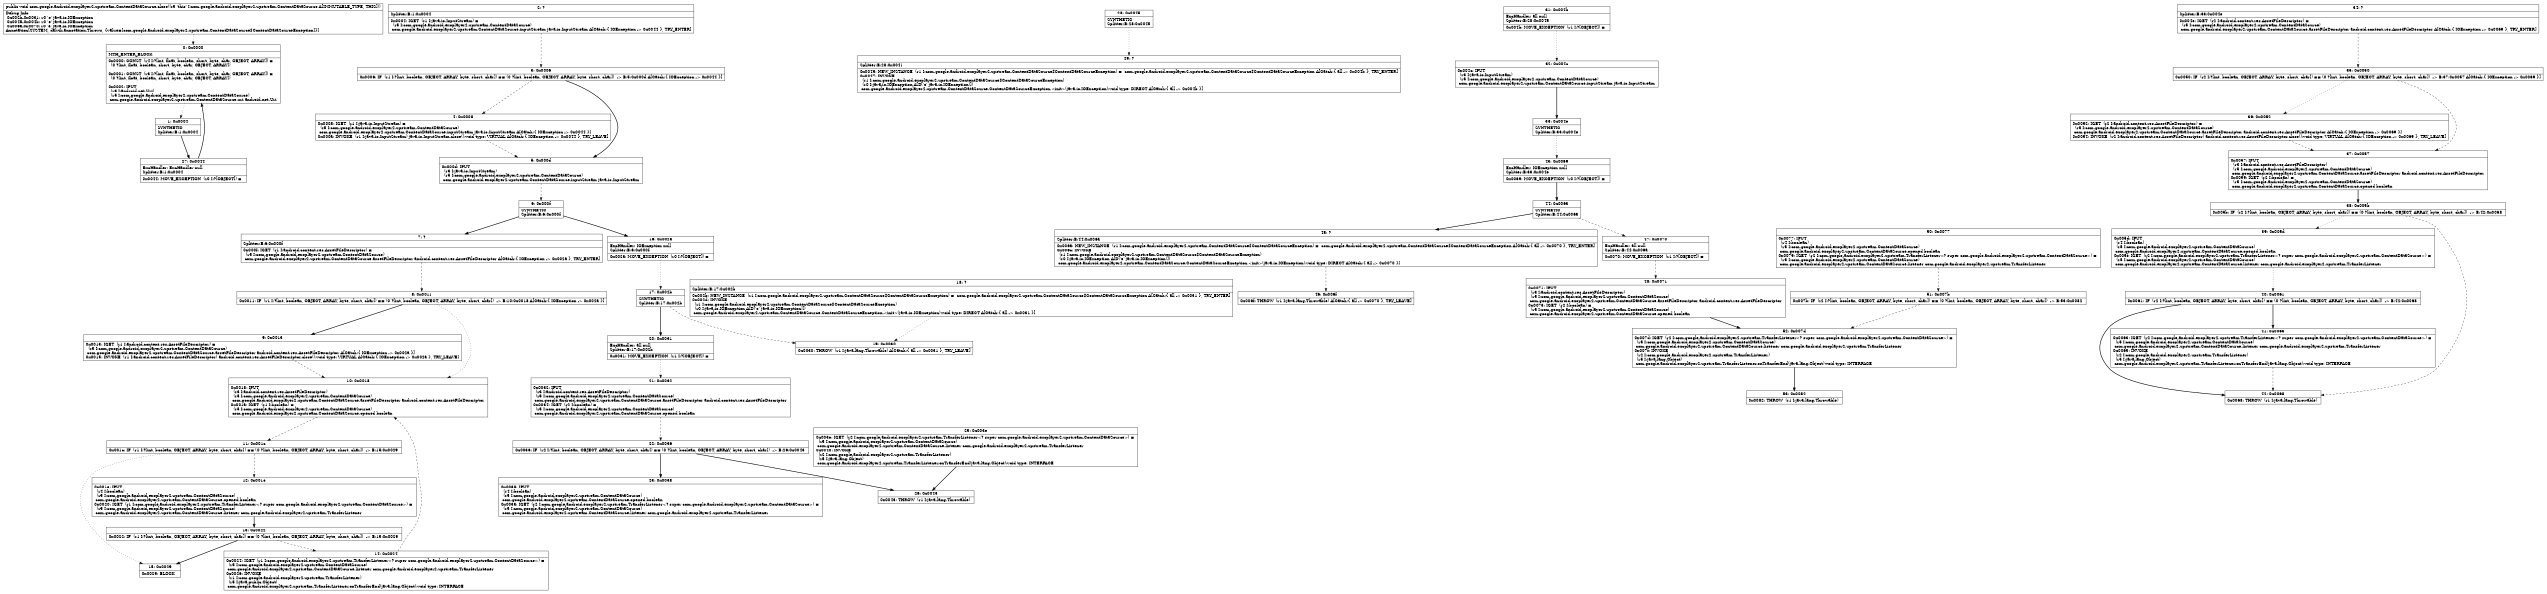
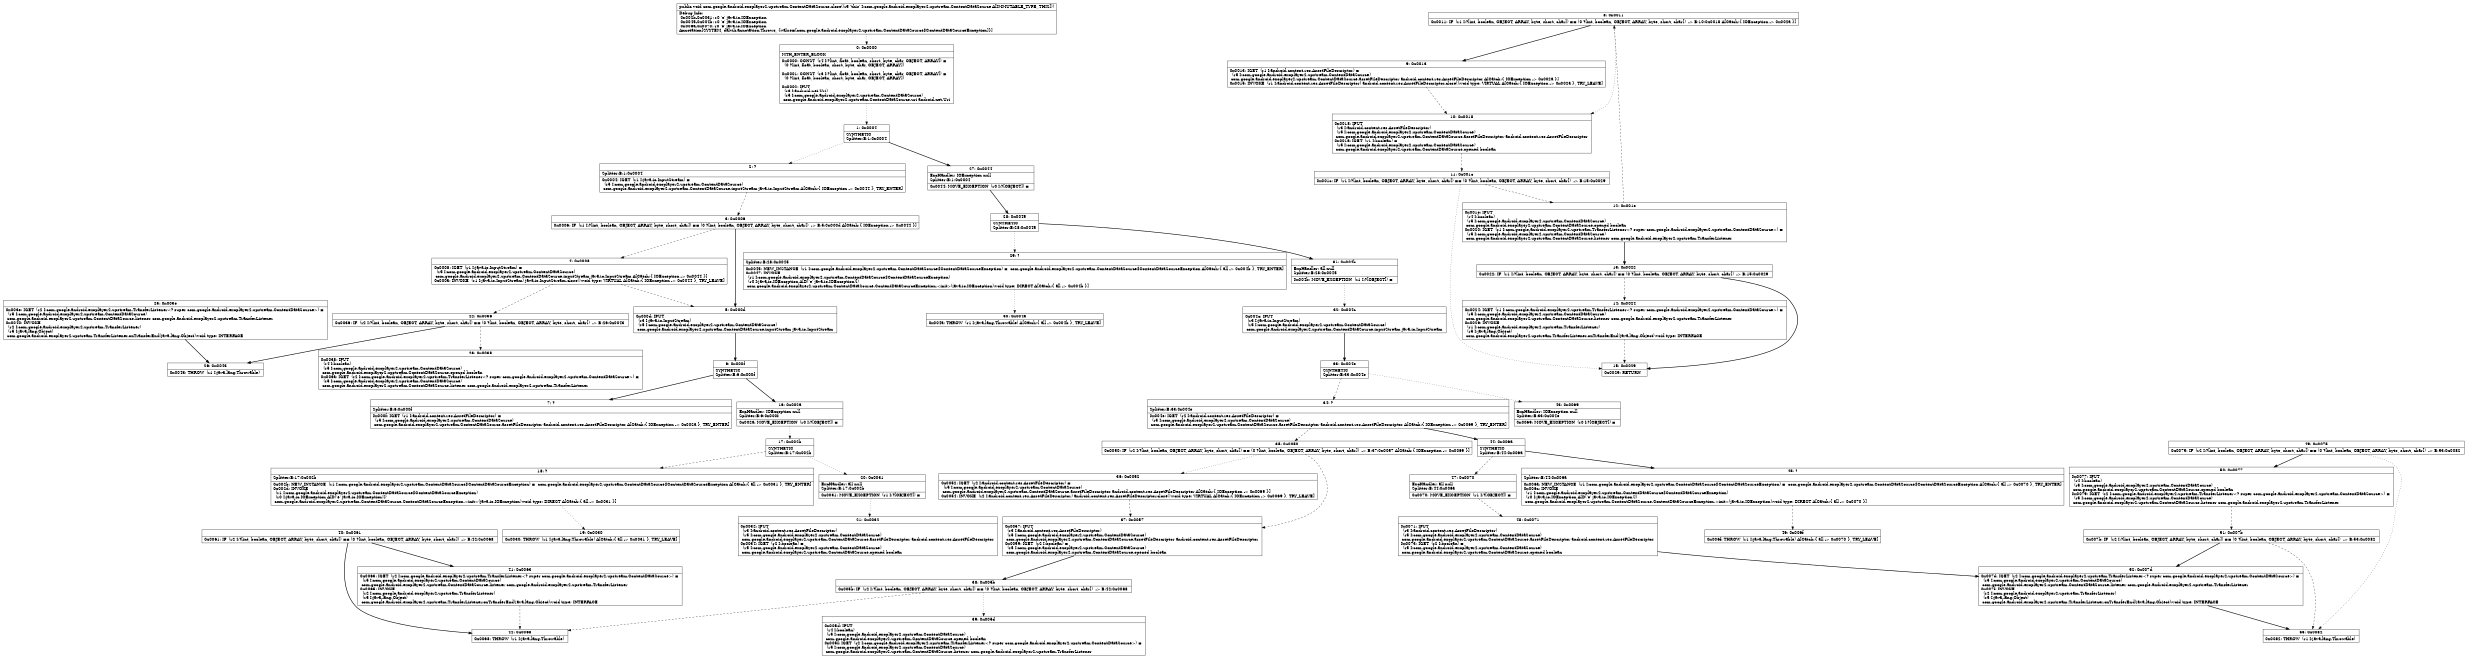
(882, 65) -> (767, 262)
(204, 133) -> (998, 201)
none -> (818, 153)
(173, 168) -> (961, 176)
(1557, 190) -> (1449, 433)
(541, 191) -> (735, 345)
none -> (1175, 234)
(422, 275) -> (1620, 116)
(2273, 278) -> none
(1887, 316) -> (2199, 554)
(661, 320) -> (826, 465)
none -> (1015, 320)
(729, 331) -> (714, 460)
none -> (1338, 388)
(661, 427) -> (525, 298)
none -> (2317, 448)
(661, 464) -> (481, 337)
(420, 485) -> (1625, 350)
(160, 574) -> (1625, 373)
none -> (2310, 574)
(252, 582) -> (1489, 332)
